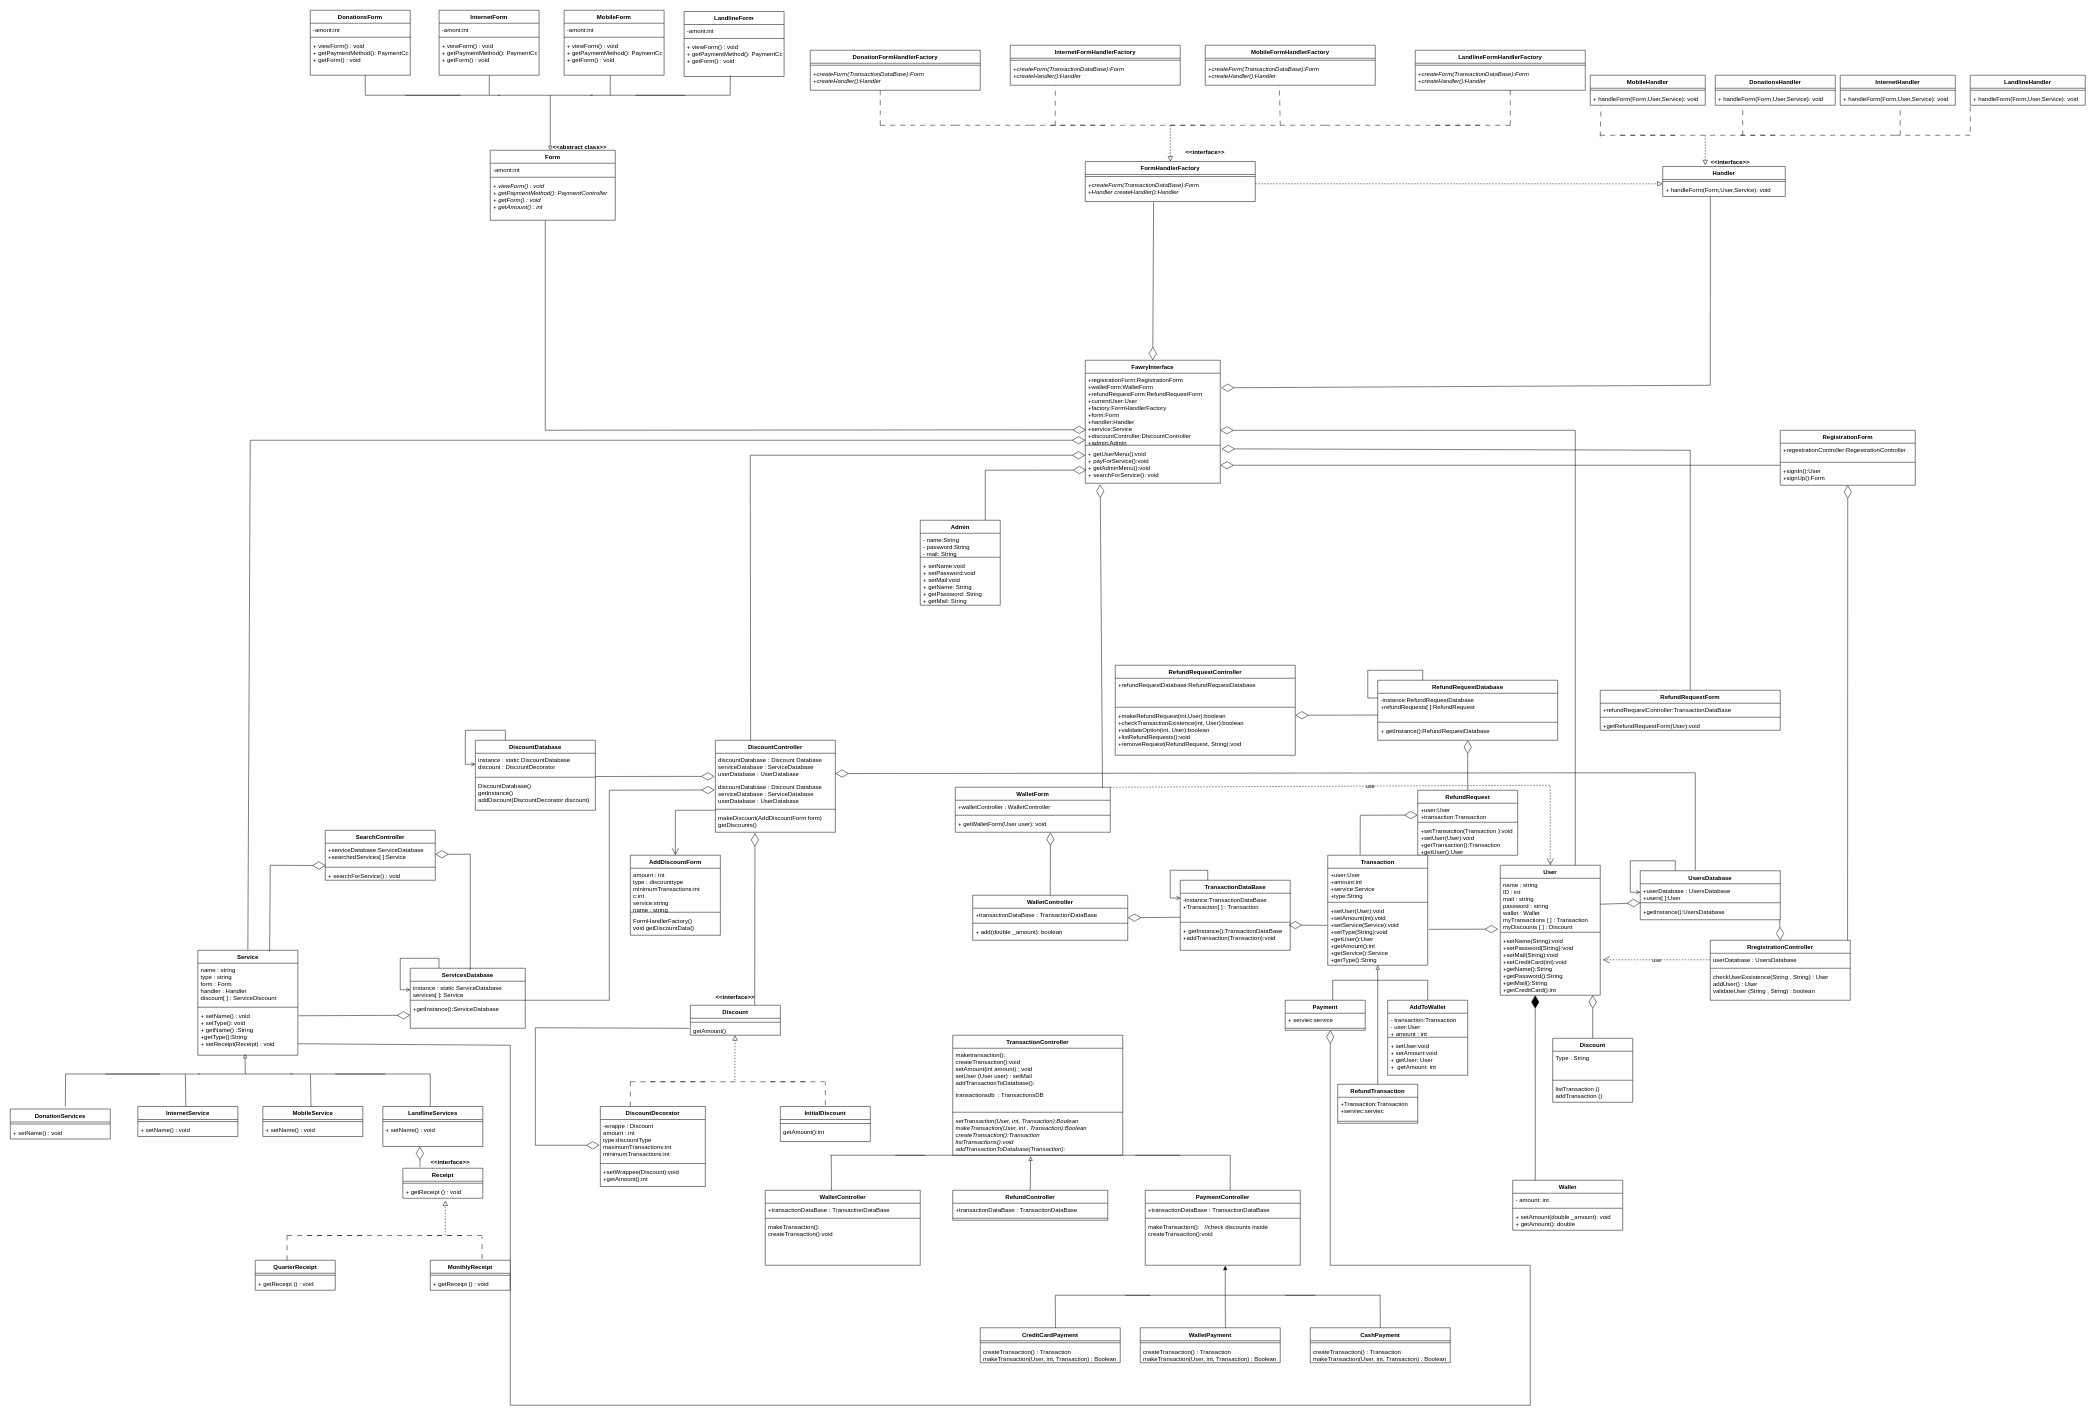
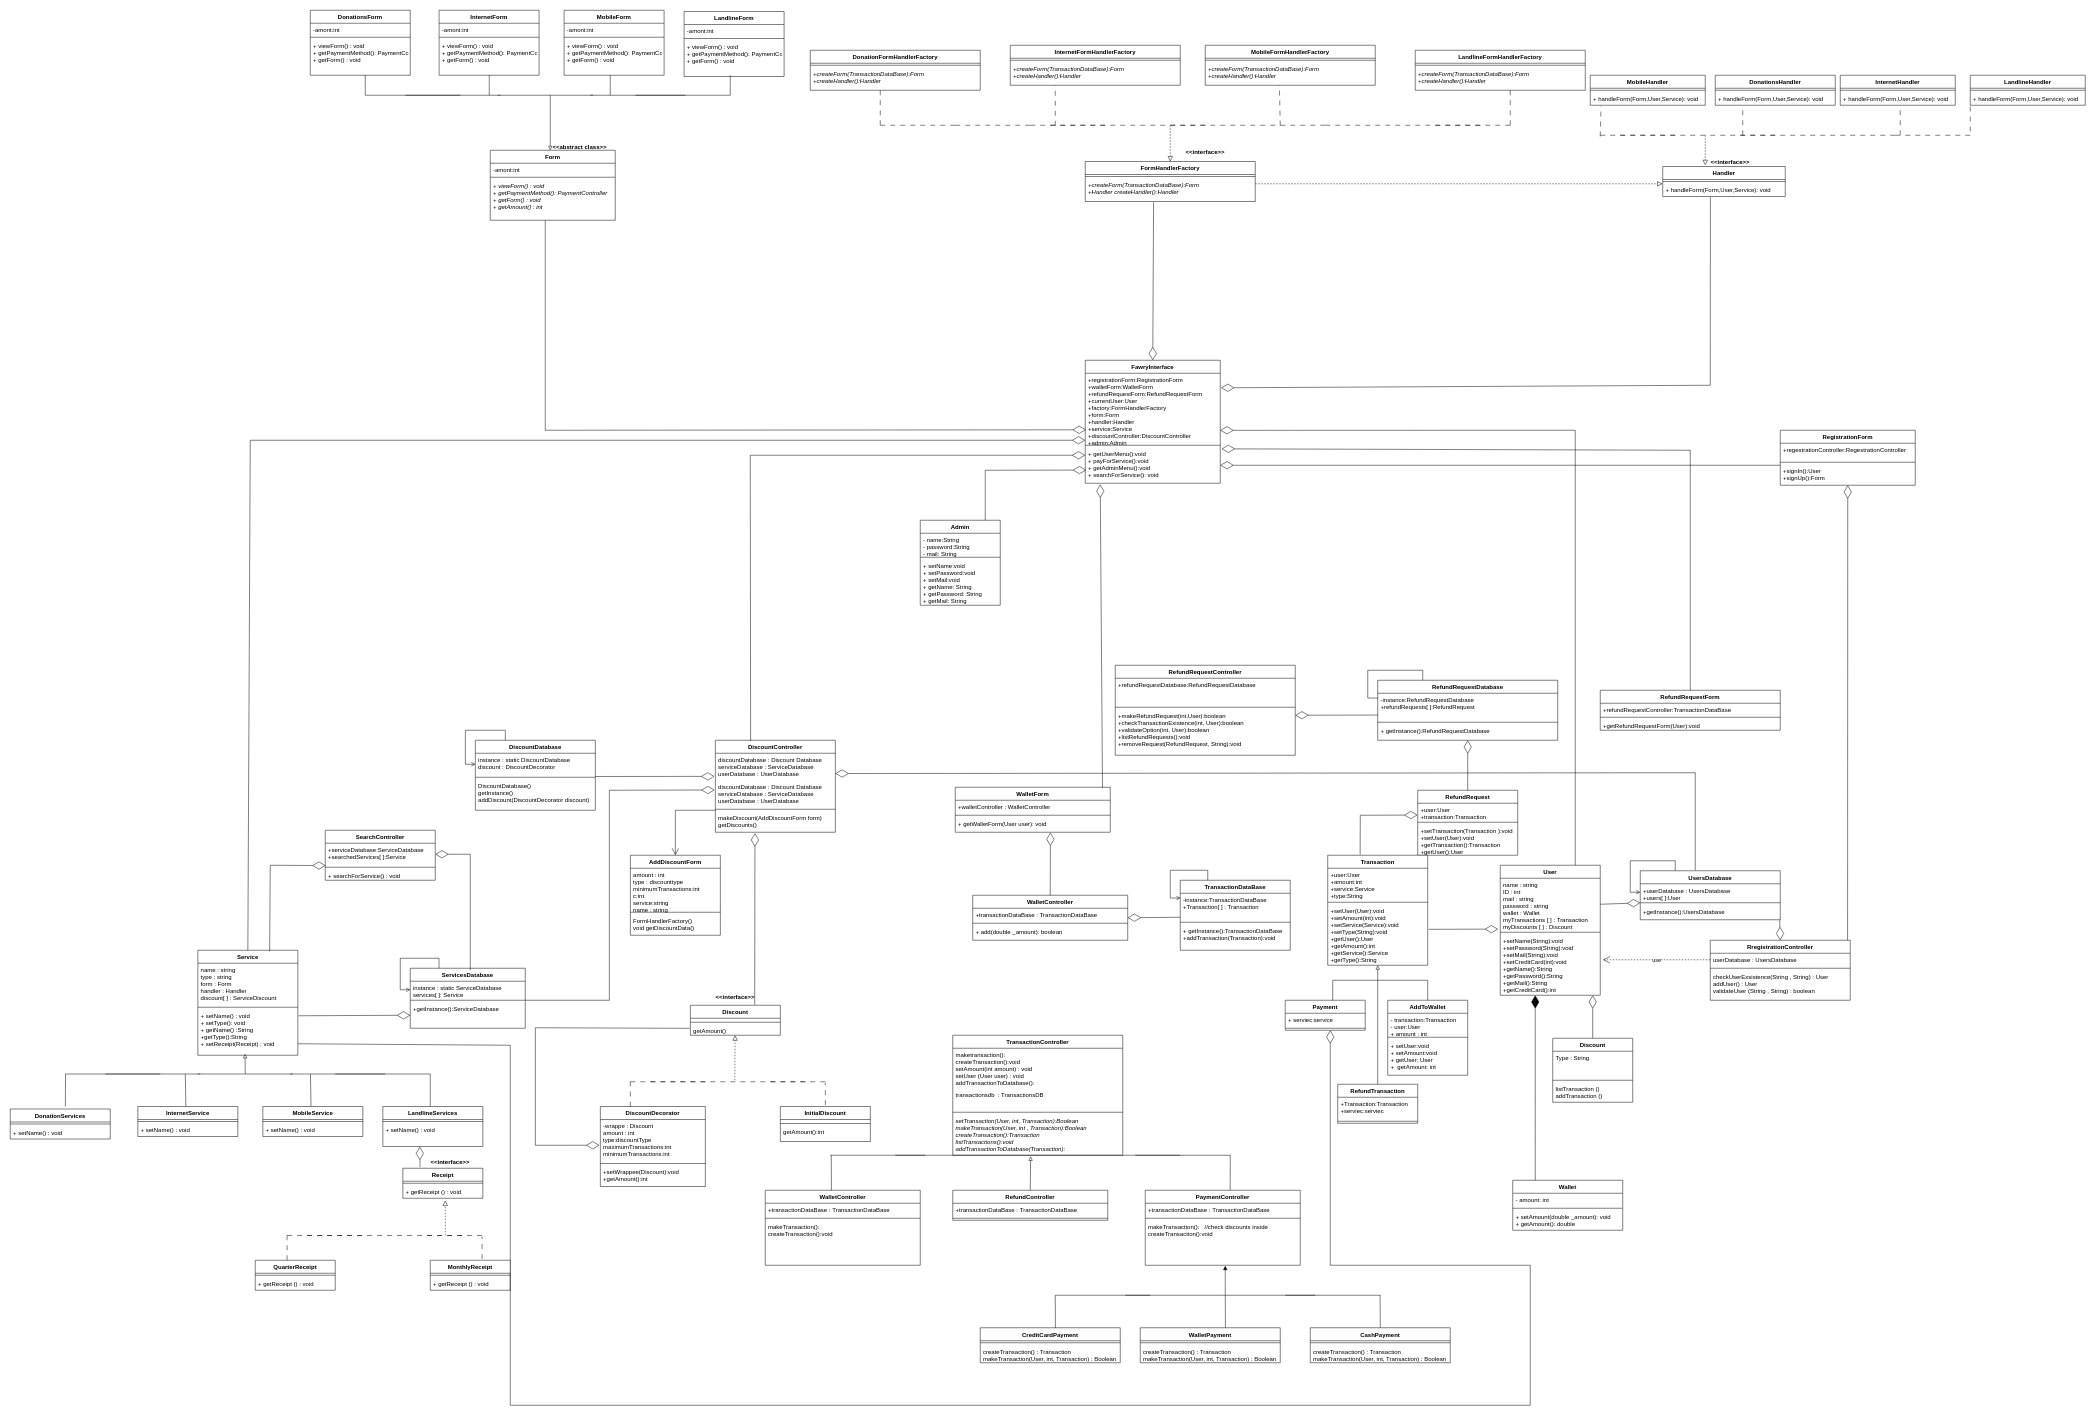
(1530, 785) -> none
(1314, 925) -> none
(984, 1055) -> (984, 1055)
